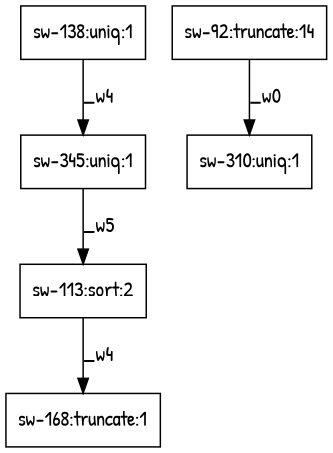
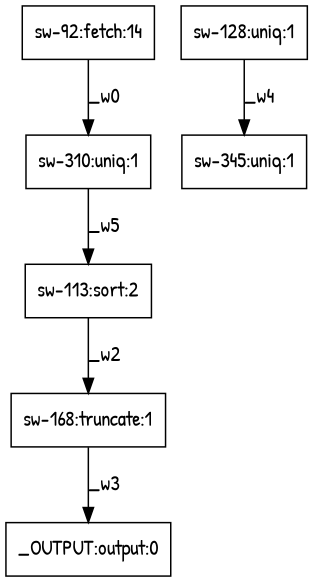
(83, 33) -> (244, 33)
(249, 33) -> (88, 33)
(83, 219) -> (88, 219)
(99, 356) -> (105, 356)
none -> (88, 549)
